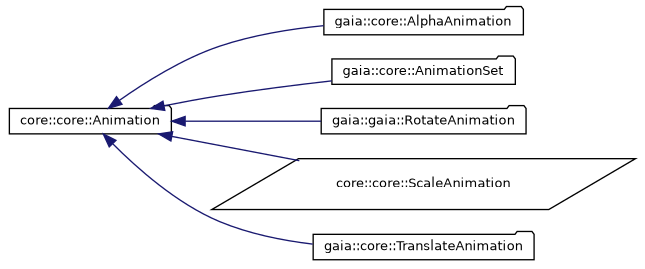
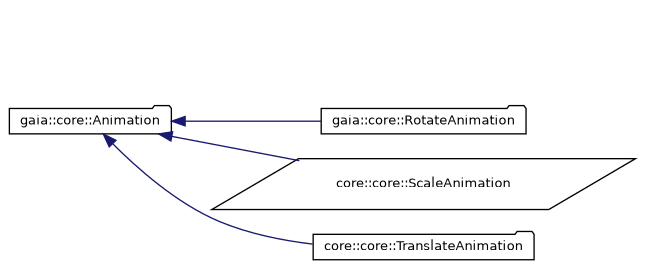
(424, 22) -> none
(424, 72) -> none
(90, 121) -> (90, 121)
(424, 121) -> (424, 121)
(424, 247) -> (424, 247)
